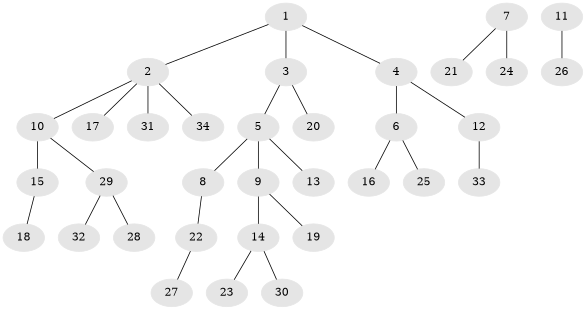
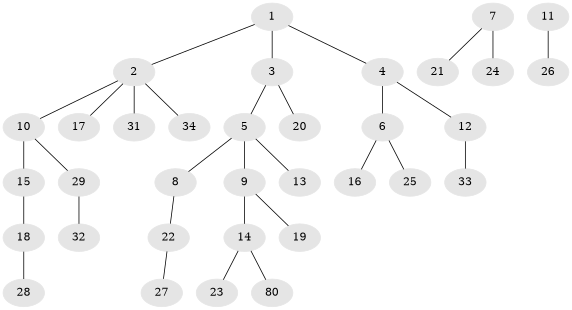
(120, 210) -> (24, 265)
(282, 293) -> (272, 293)
